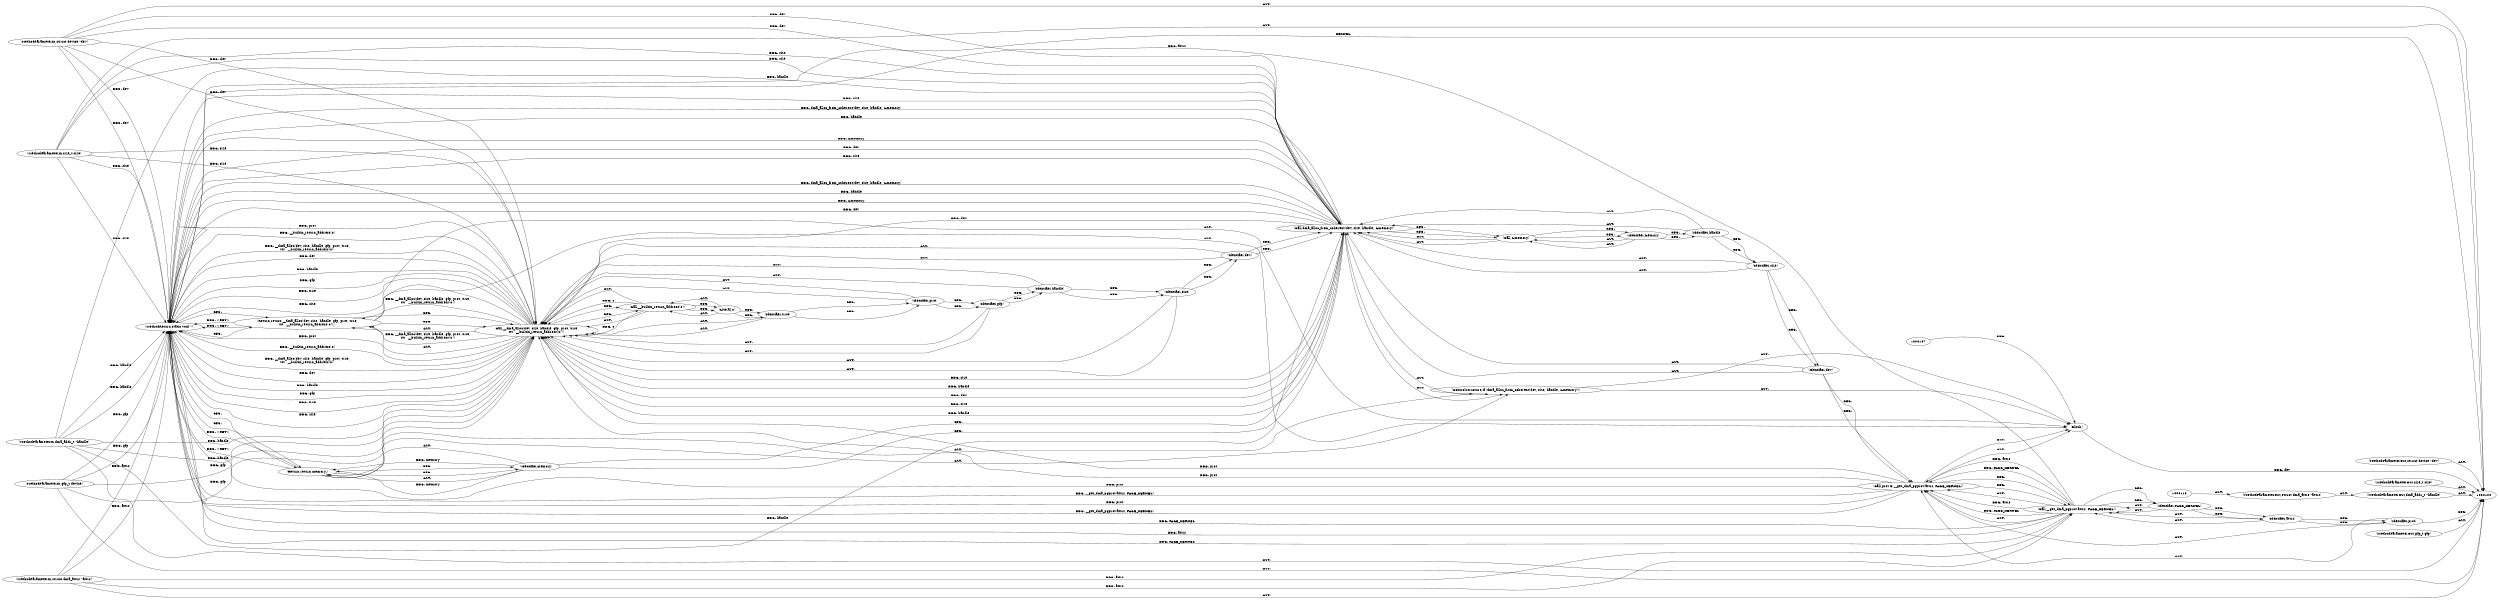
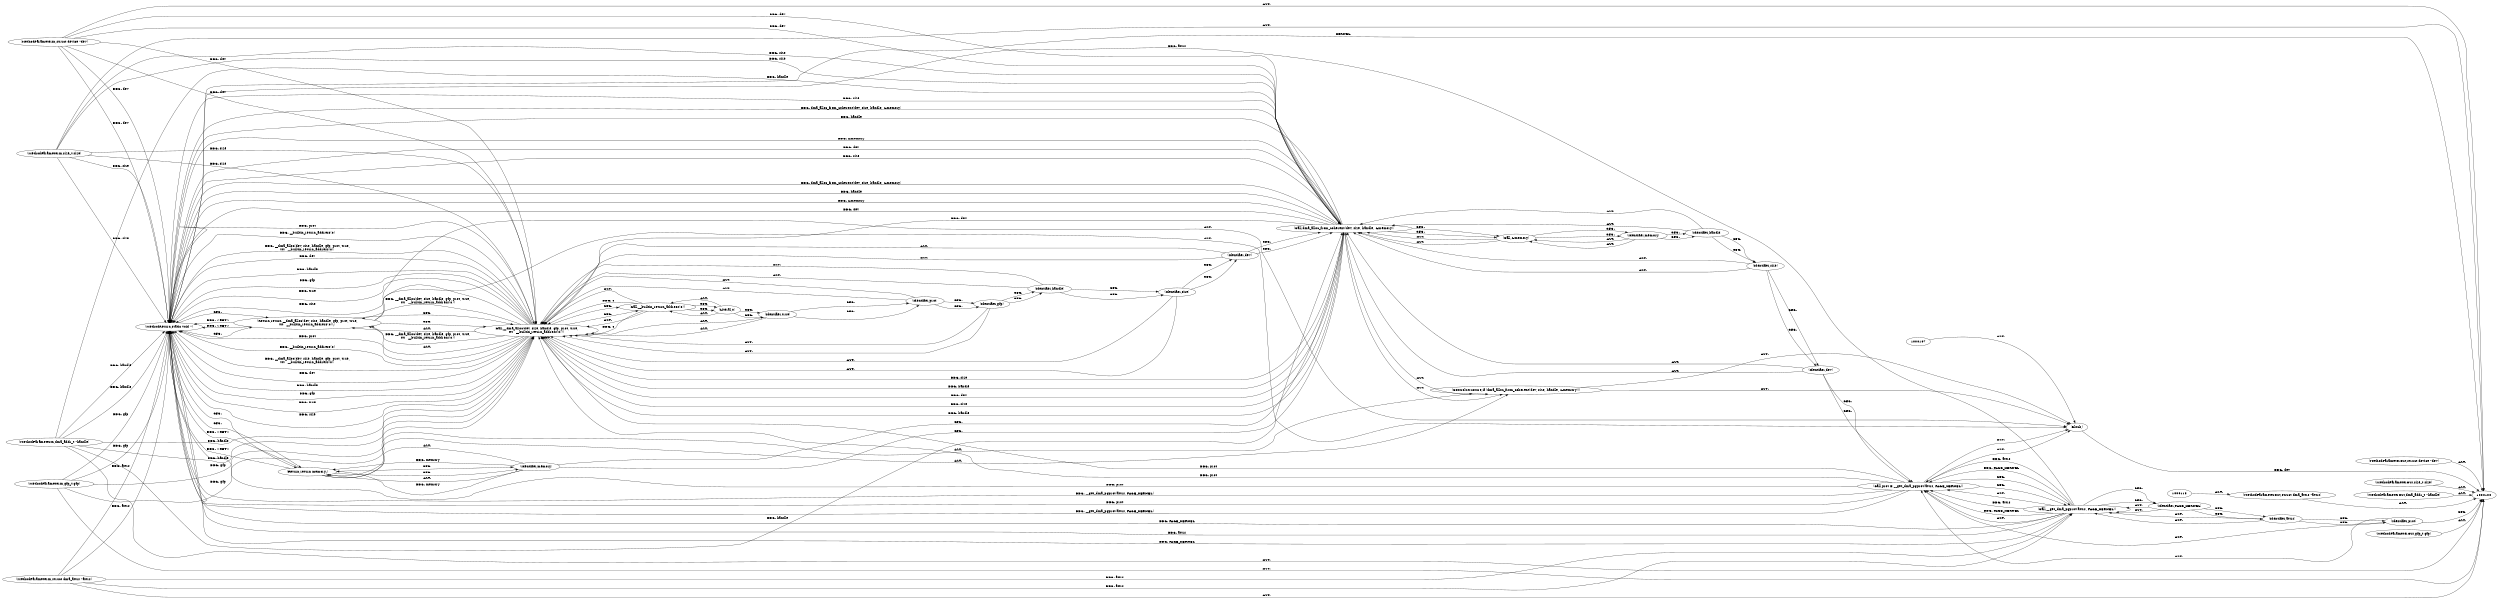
(2002, 337) -> (2002, 337)
(54, 484) -> (54, 484)
(2344, 495) -> (2388, 508)
